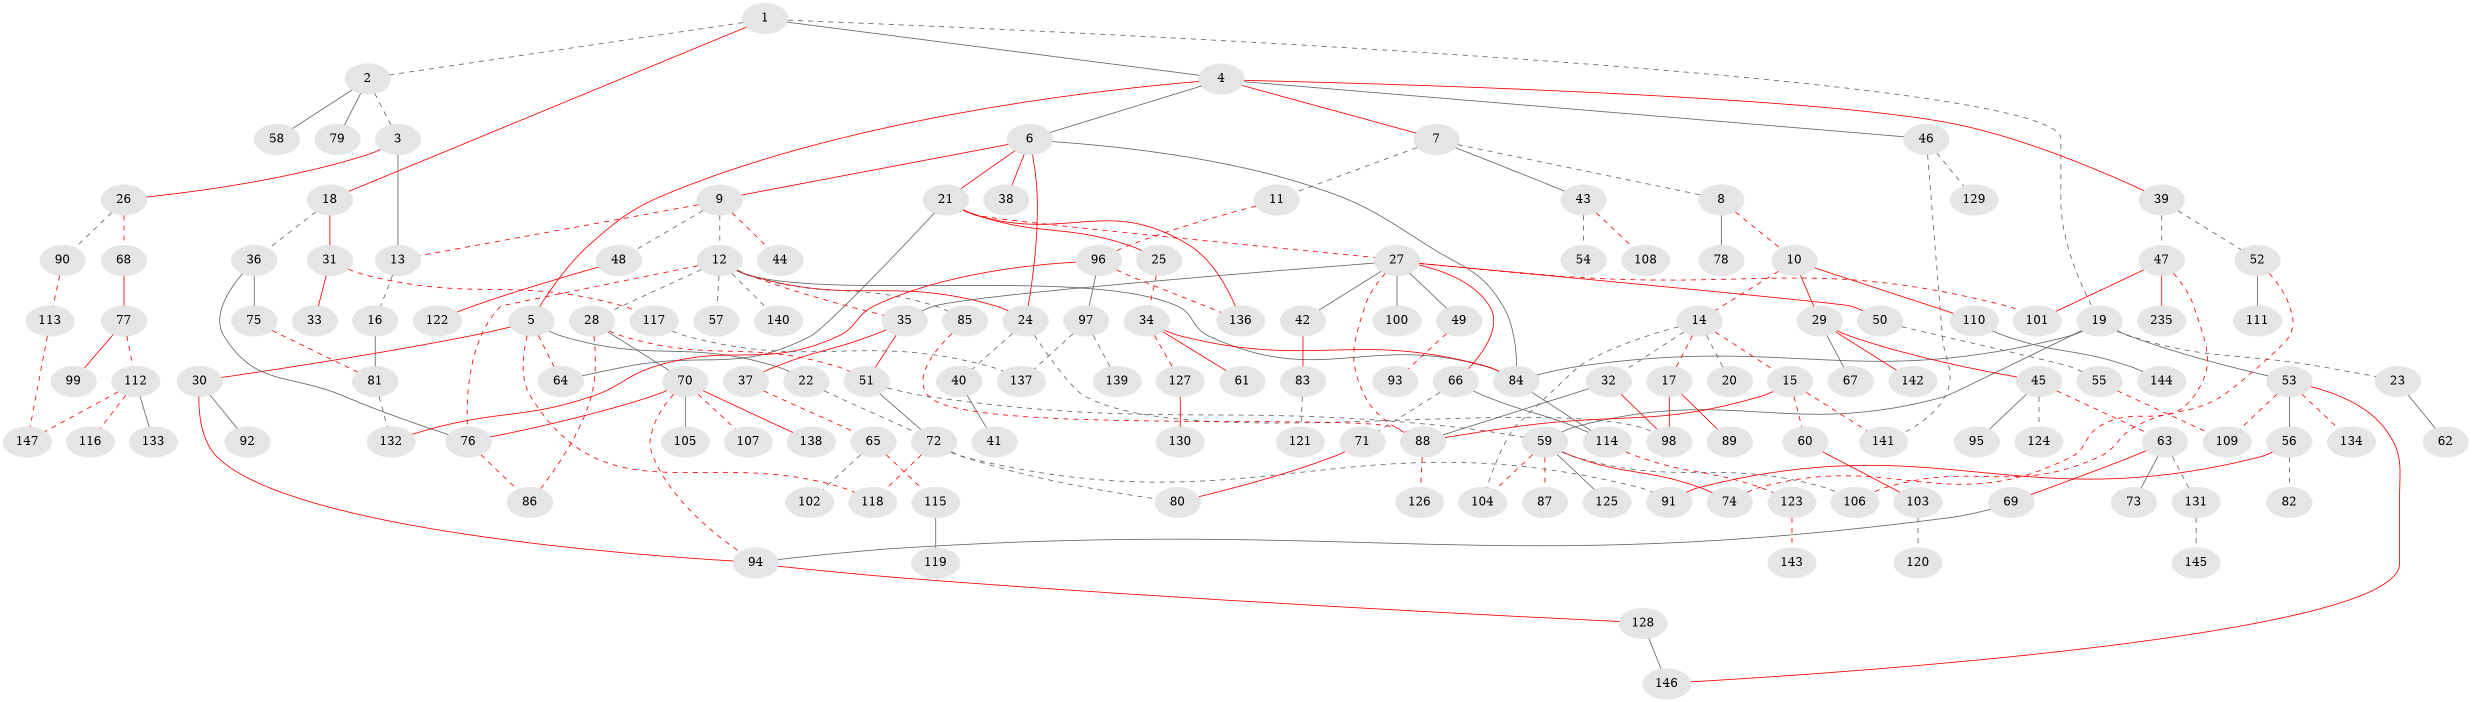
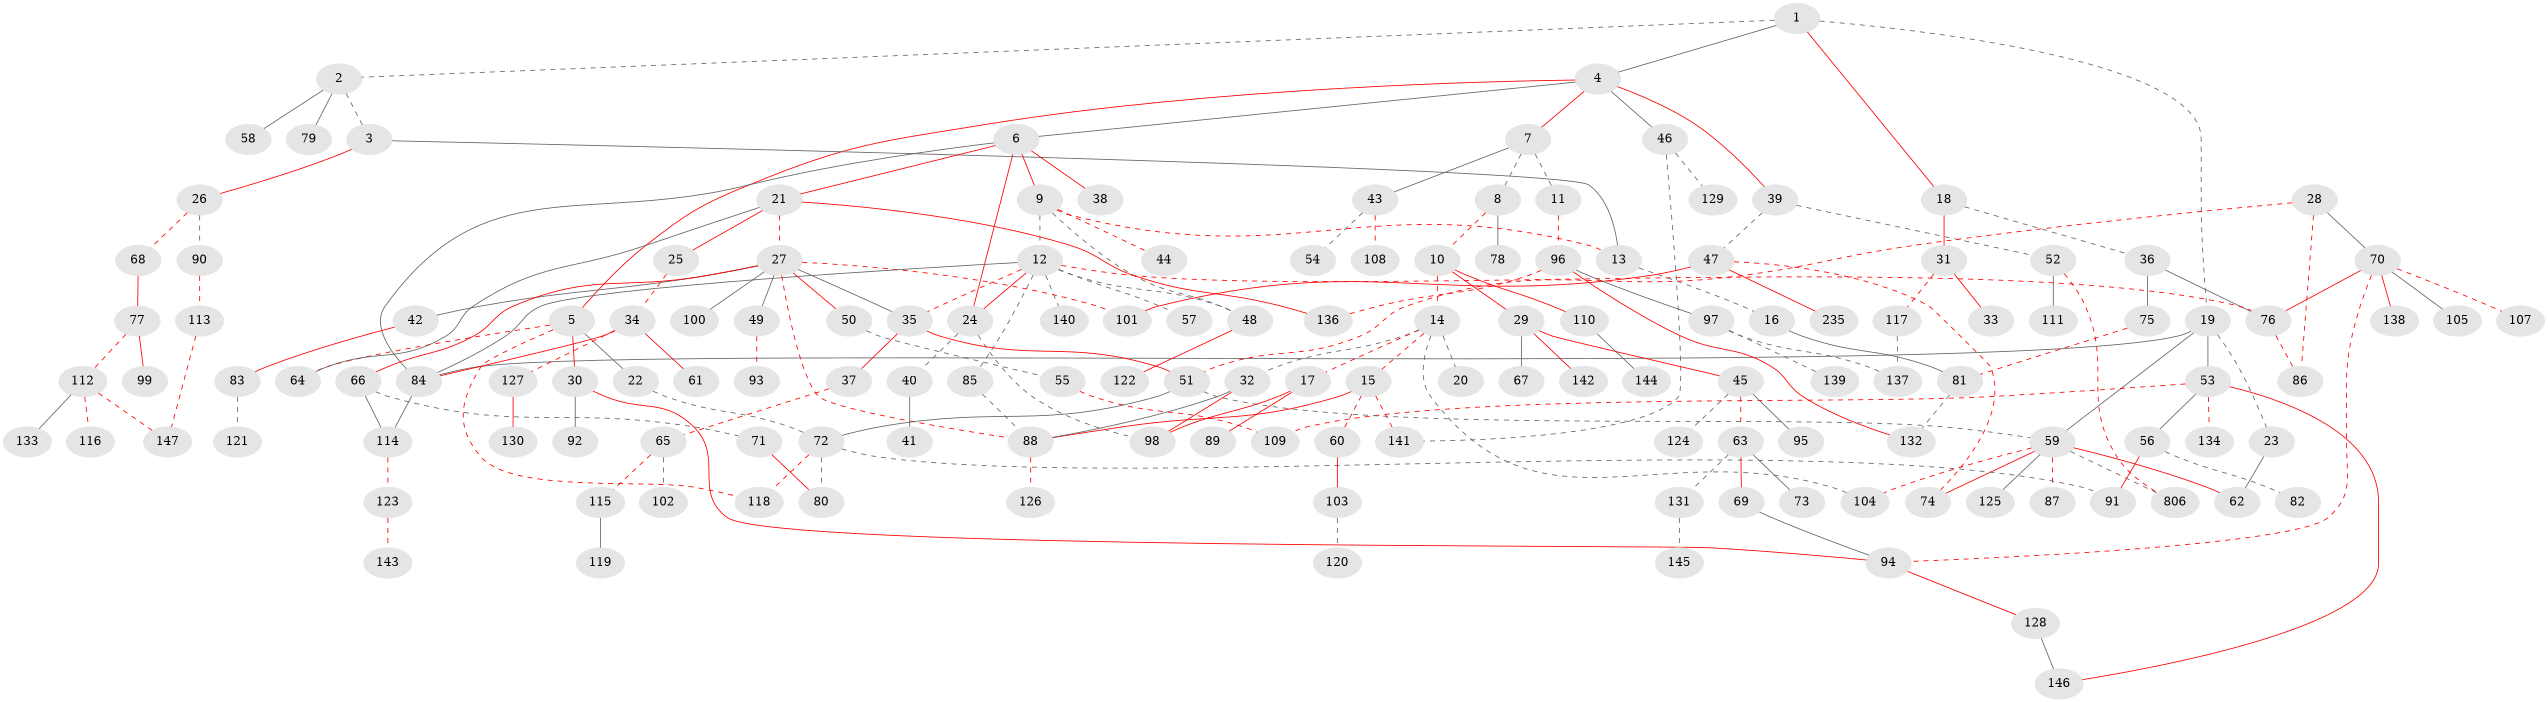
(656, 291) -> (1146, 290)
(1130, 420) -> (999, 411)
none -> (2147, 468)
(1855, 502) -> (2175, 502)
